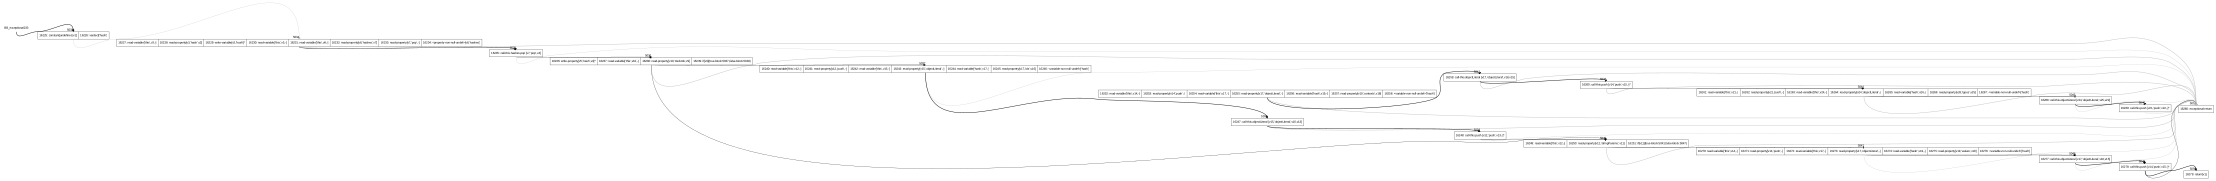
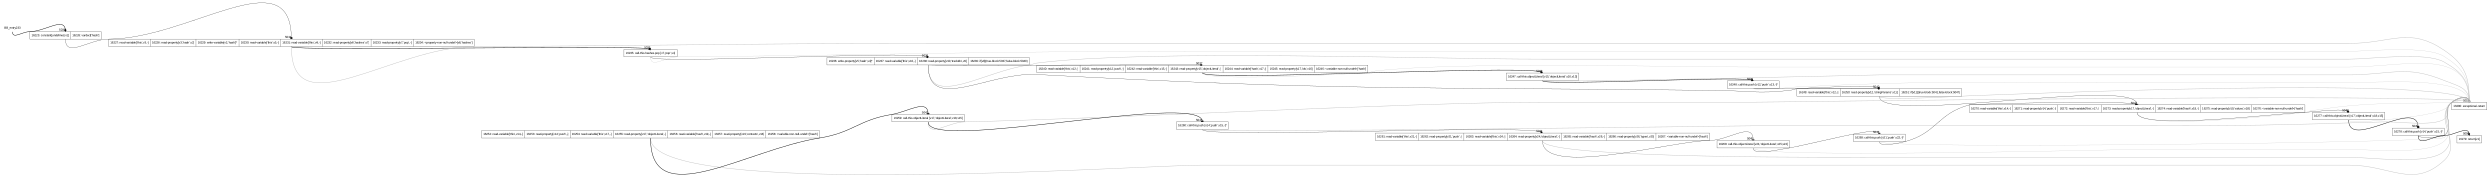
(194, 23) -> (186, 23)
(16, 28) -> (13, 28)
none -> (2001, 104)
(2101, 105) -> (1816, 142)
